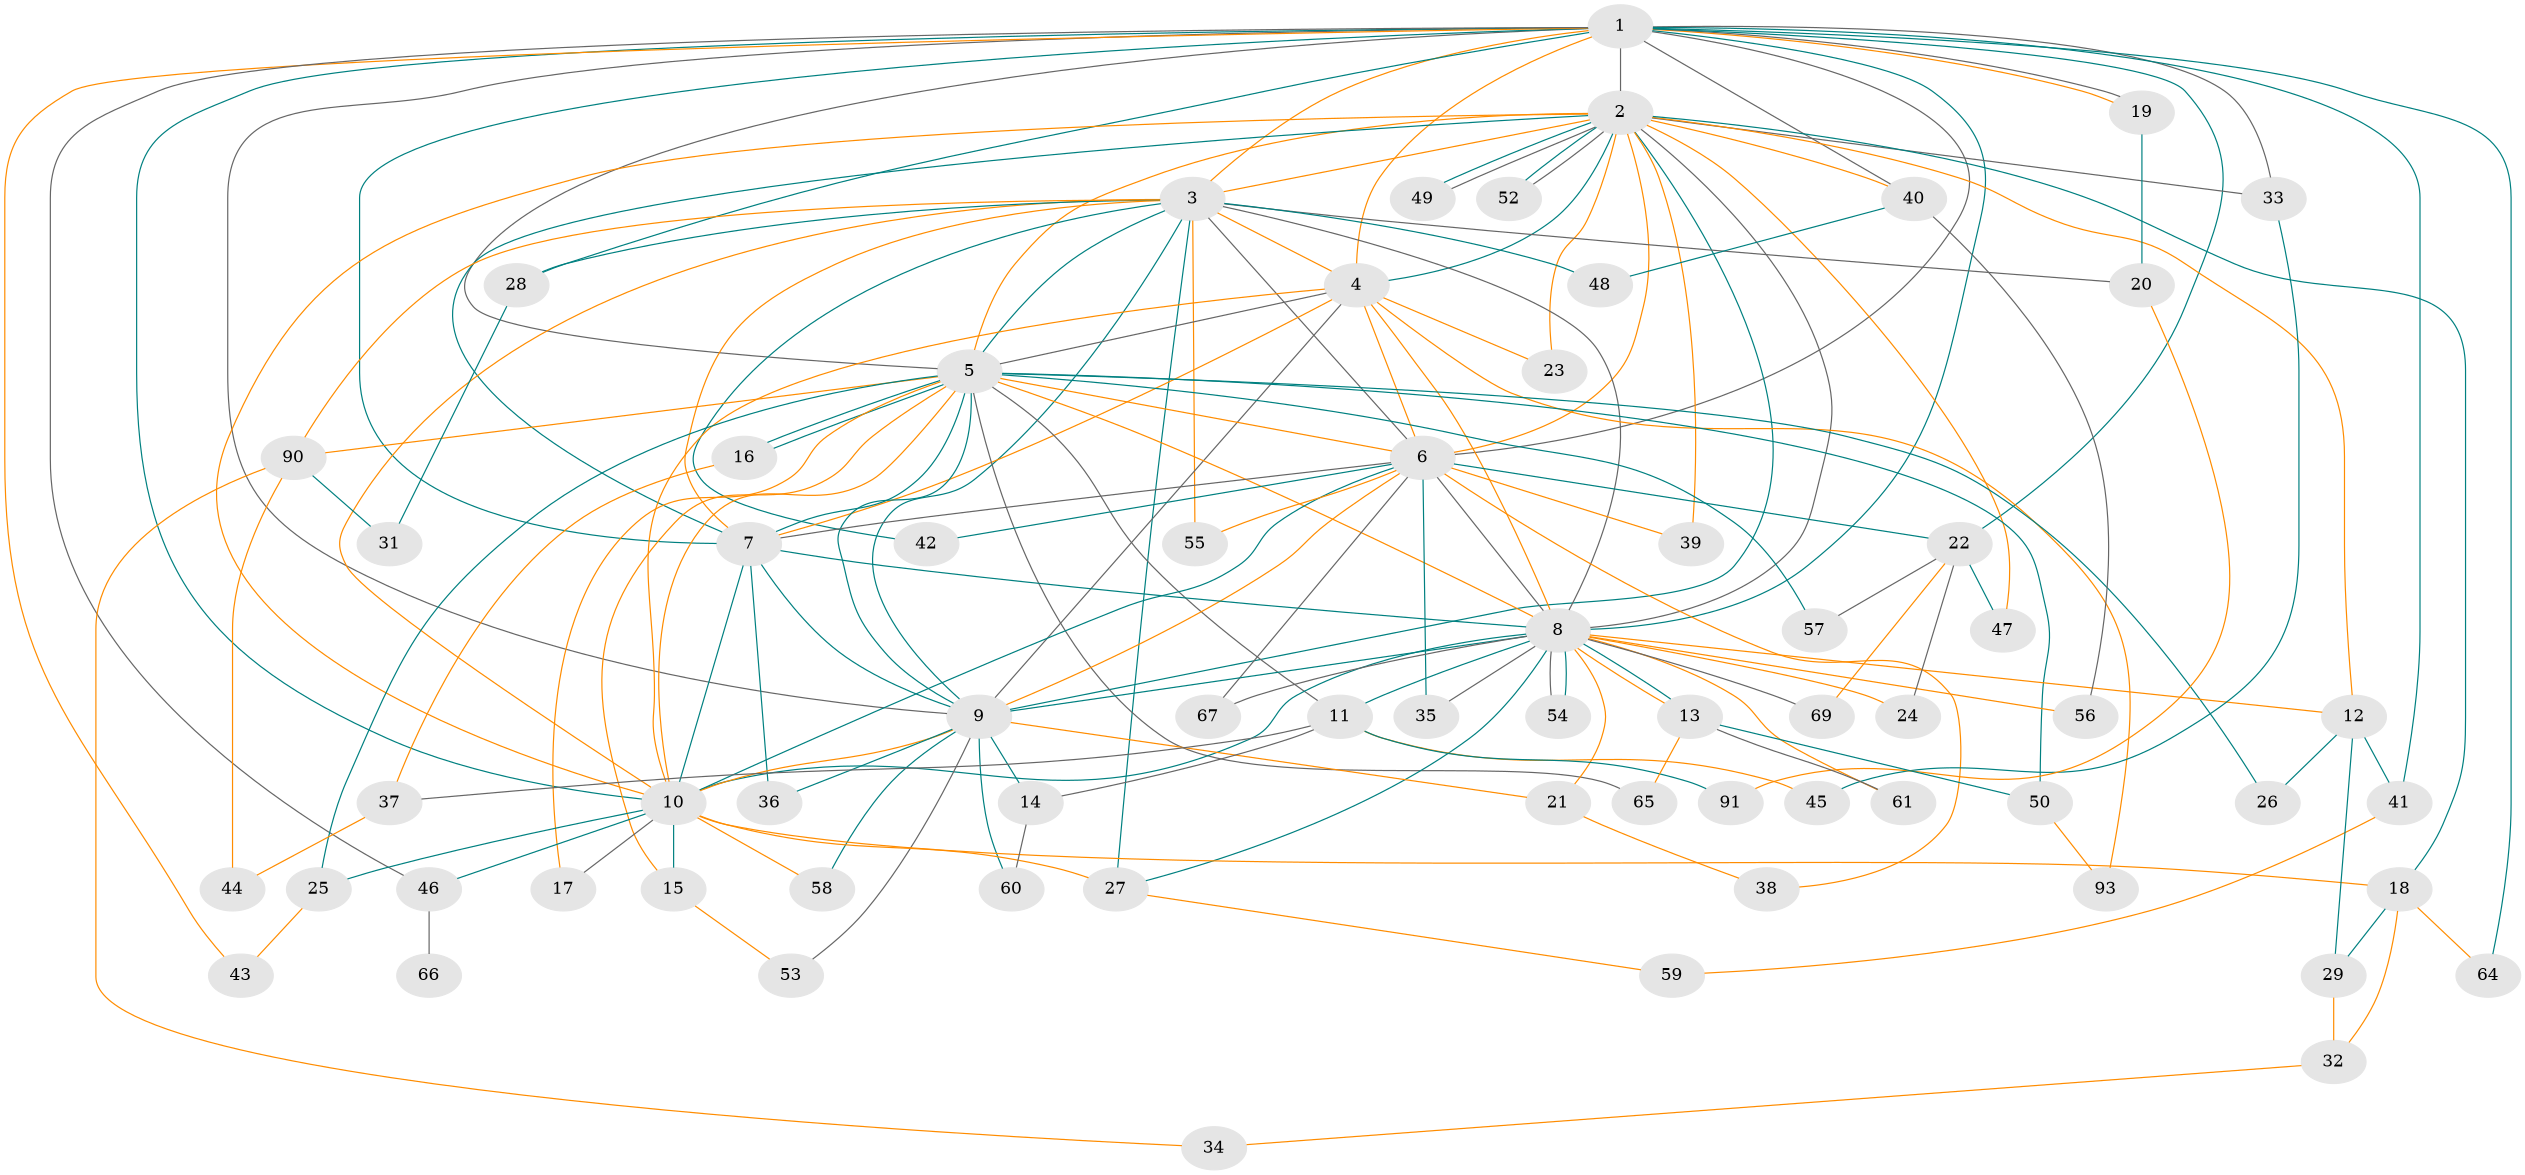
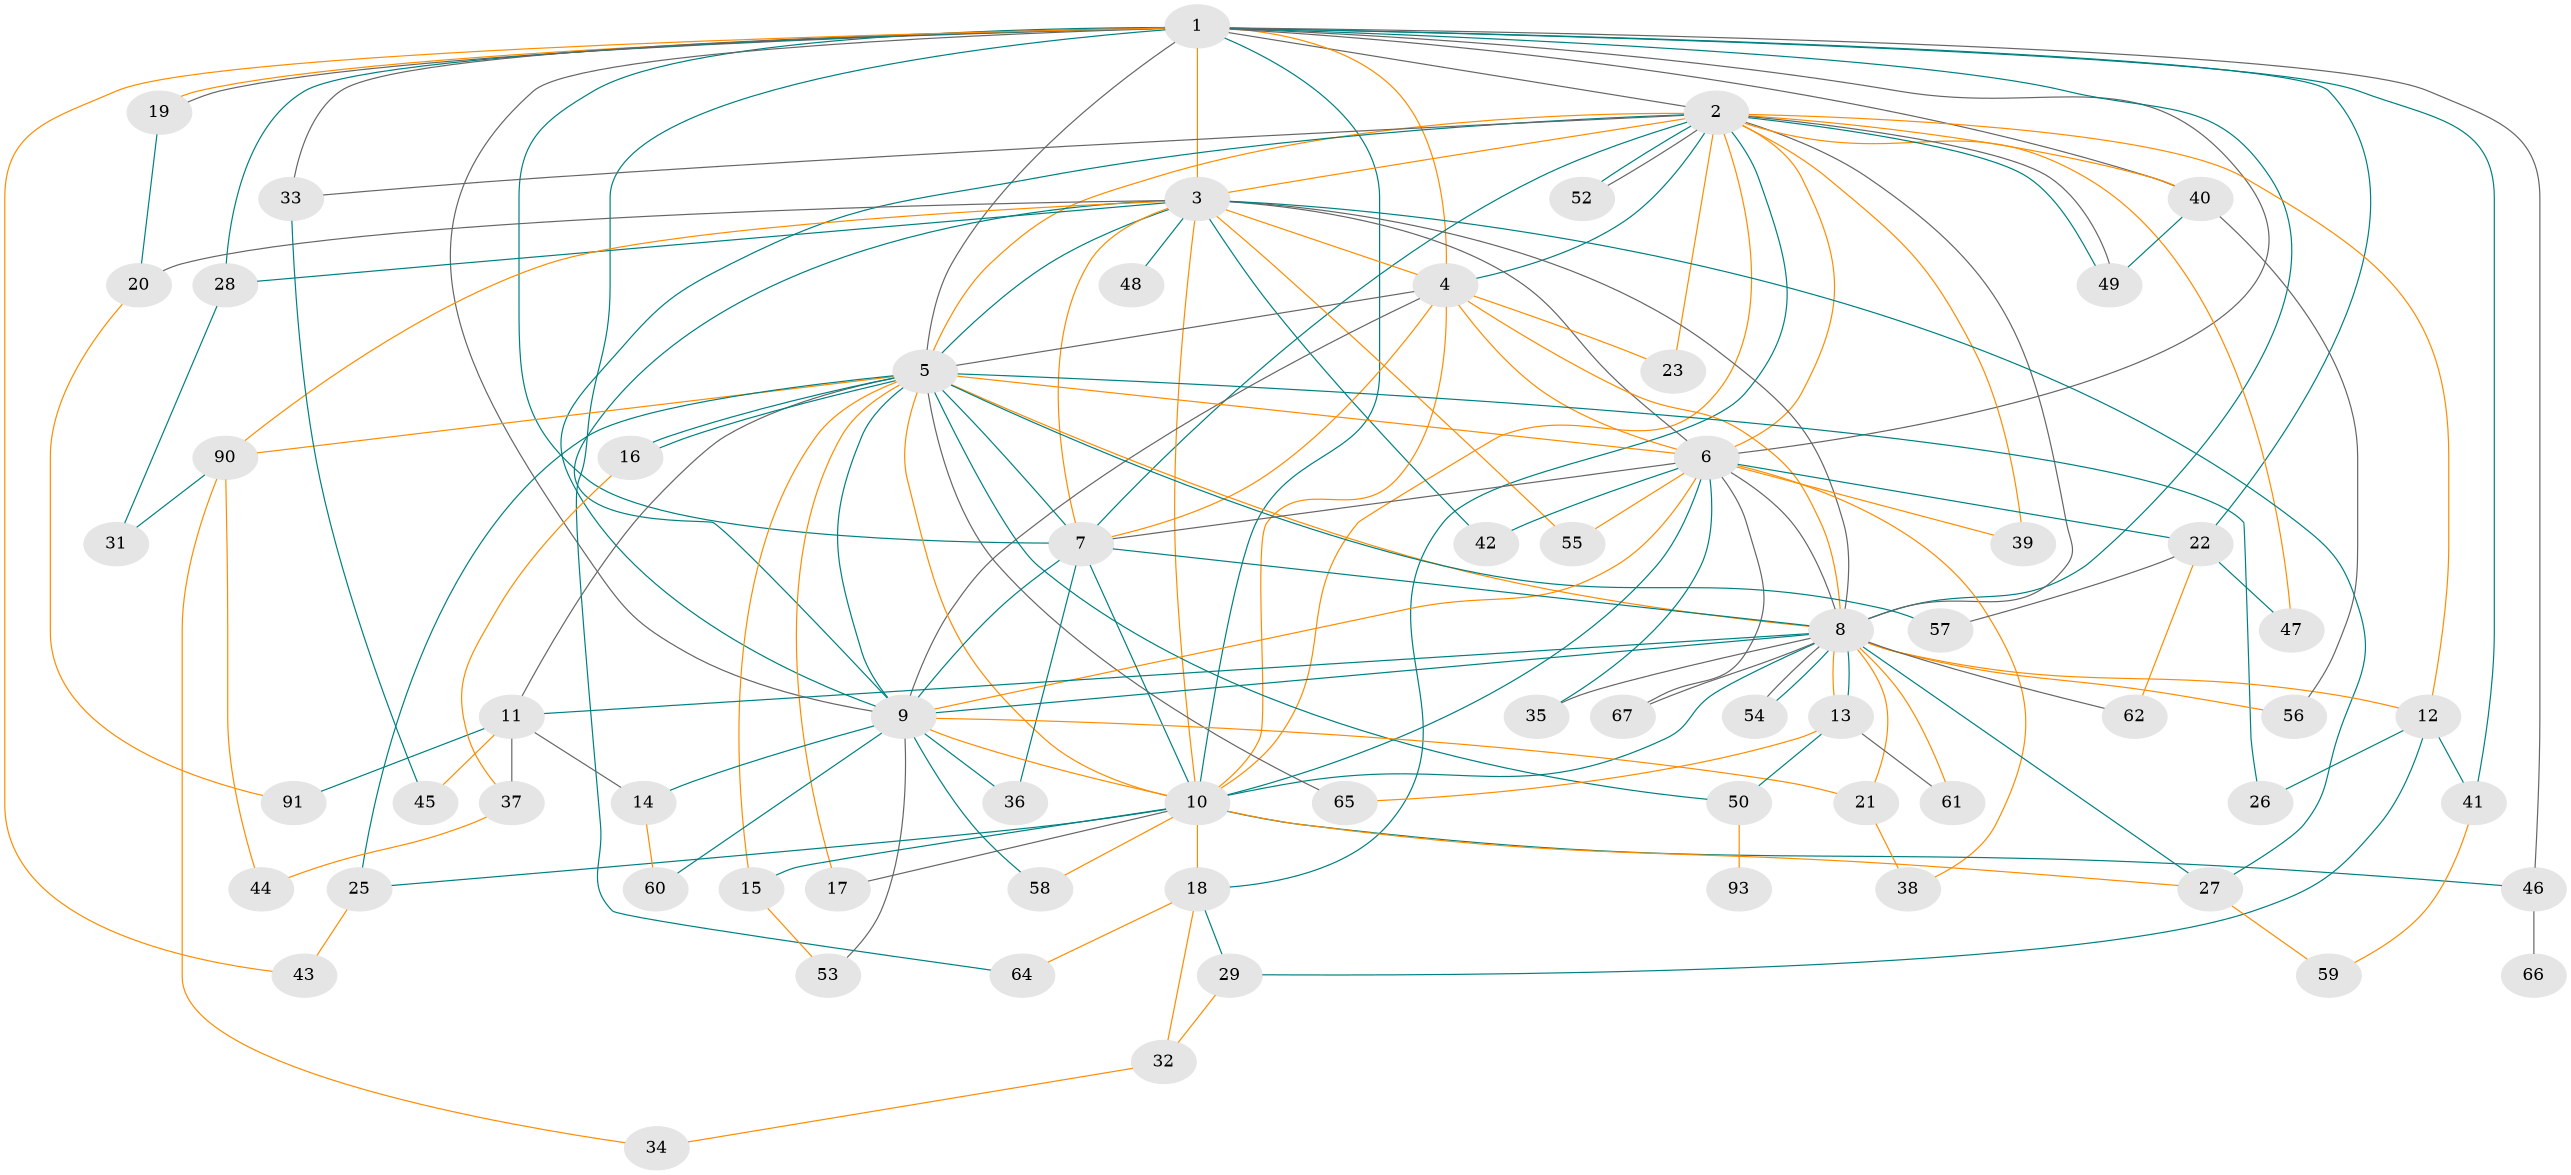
(1770, 239) -> (2151, 246)
(1755, 429) -> none
(1822, 717) -> (2135, 717)
(1908, 717) -> none
(1021, 846) -> (650, 846)
